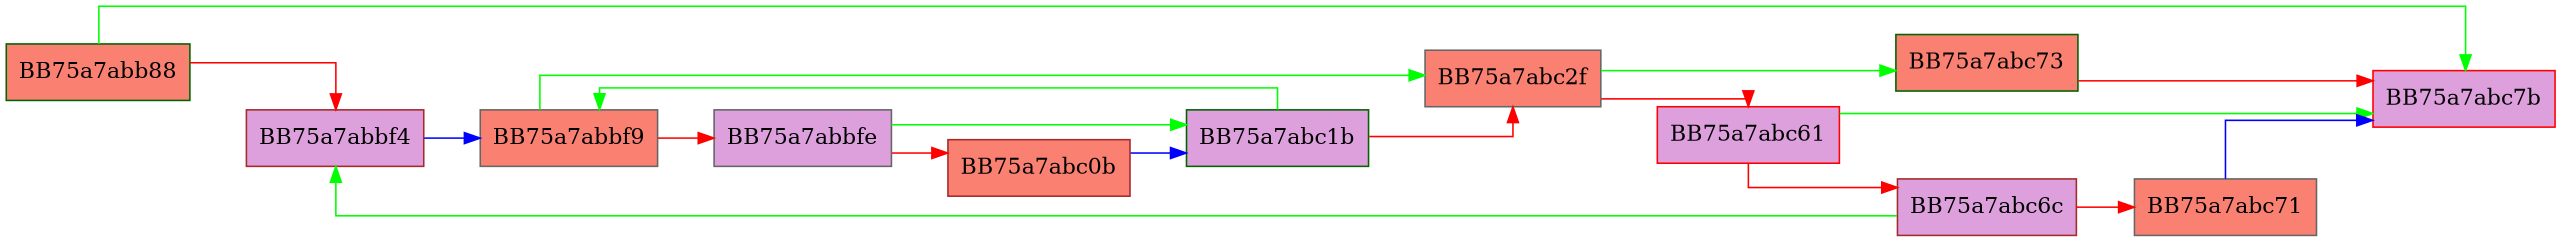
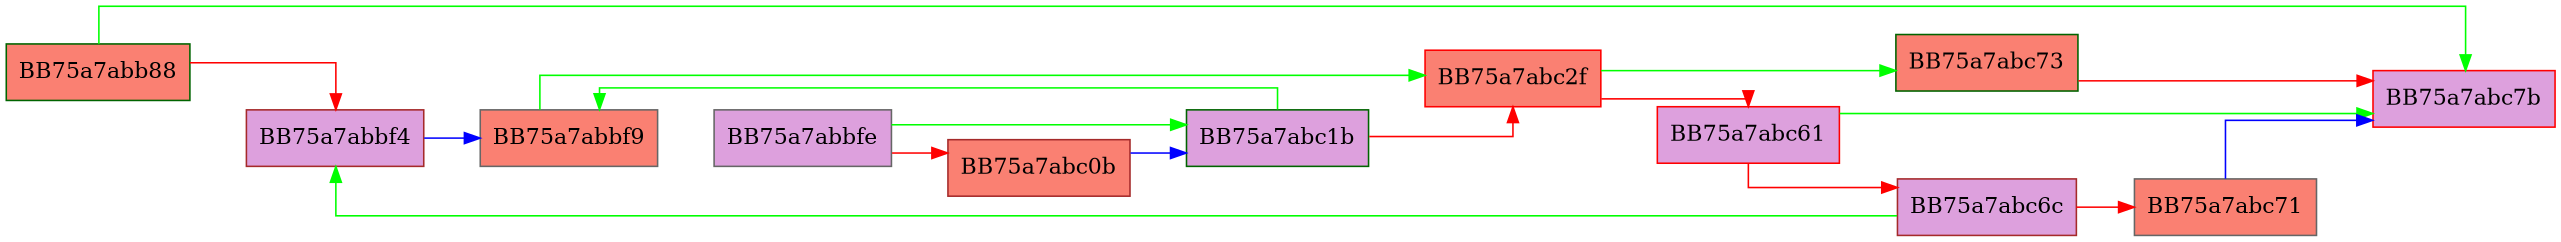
(1513, 78) -> (1513, 78)
(678, 138) -> none
